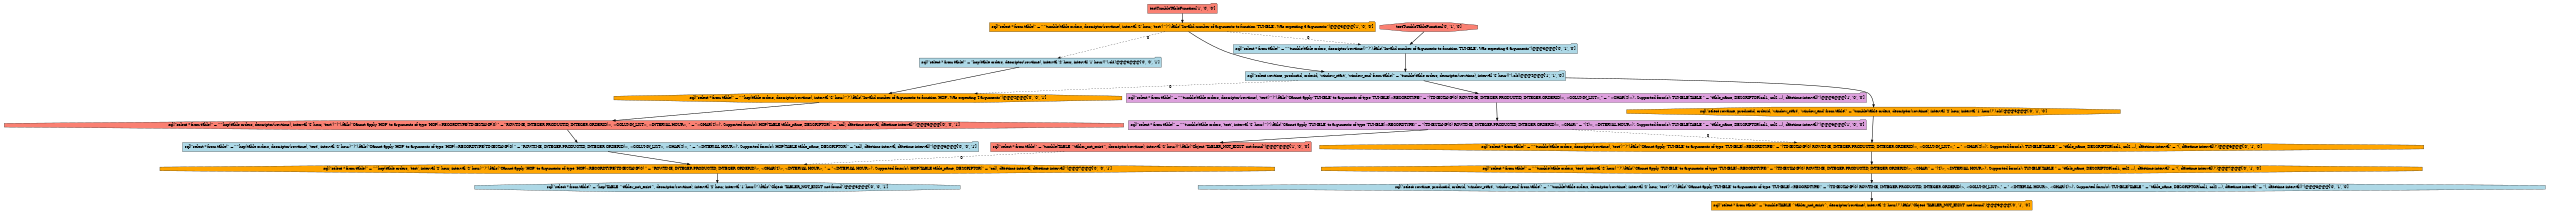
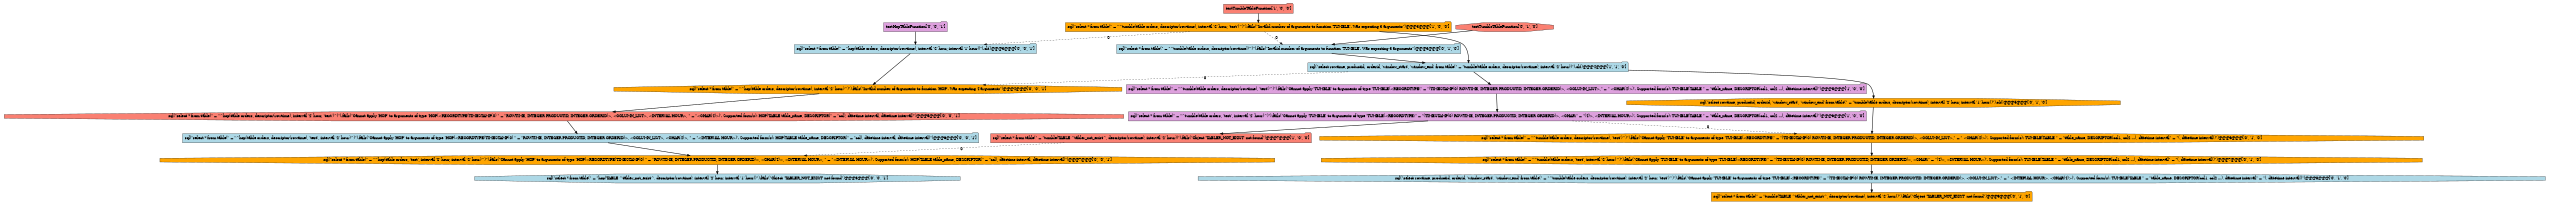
none -> (915, 27)
